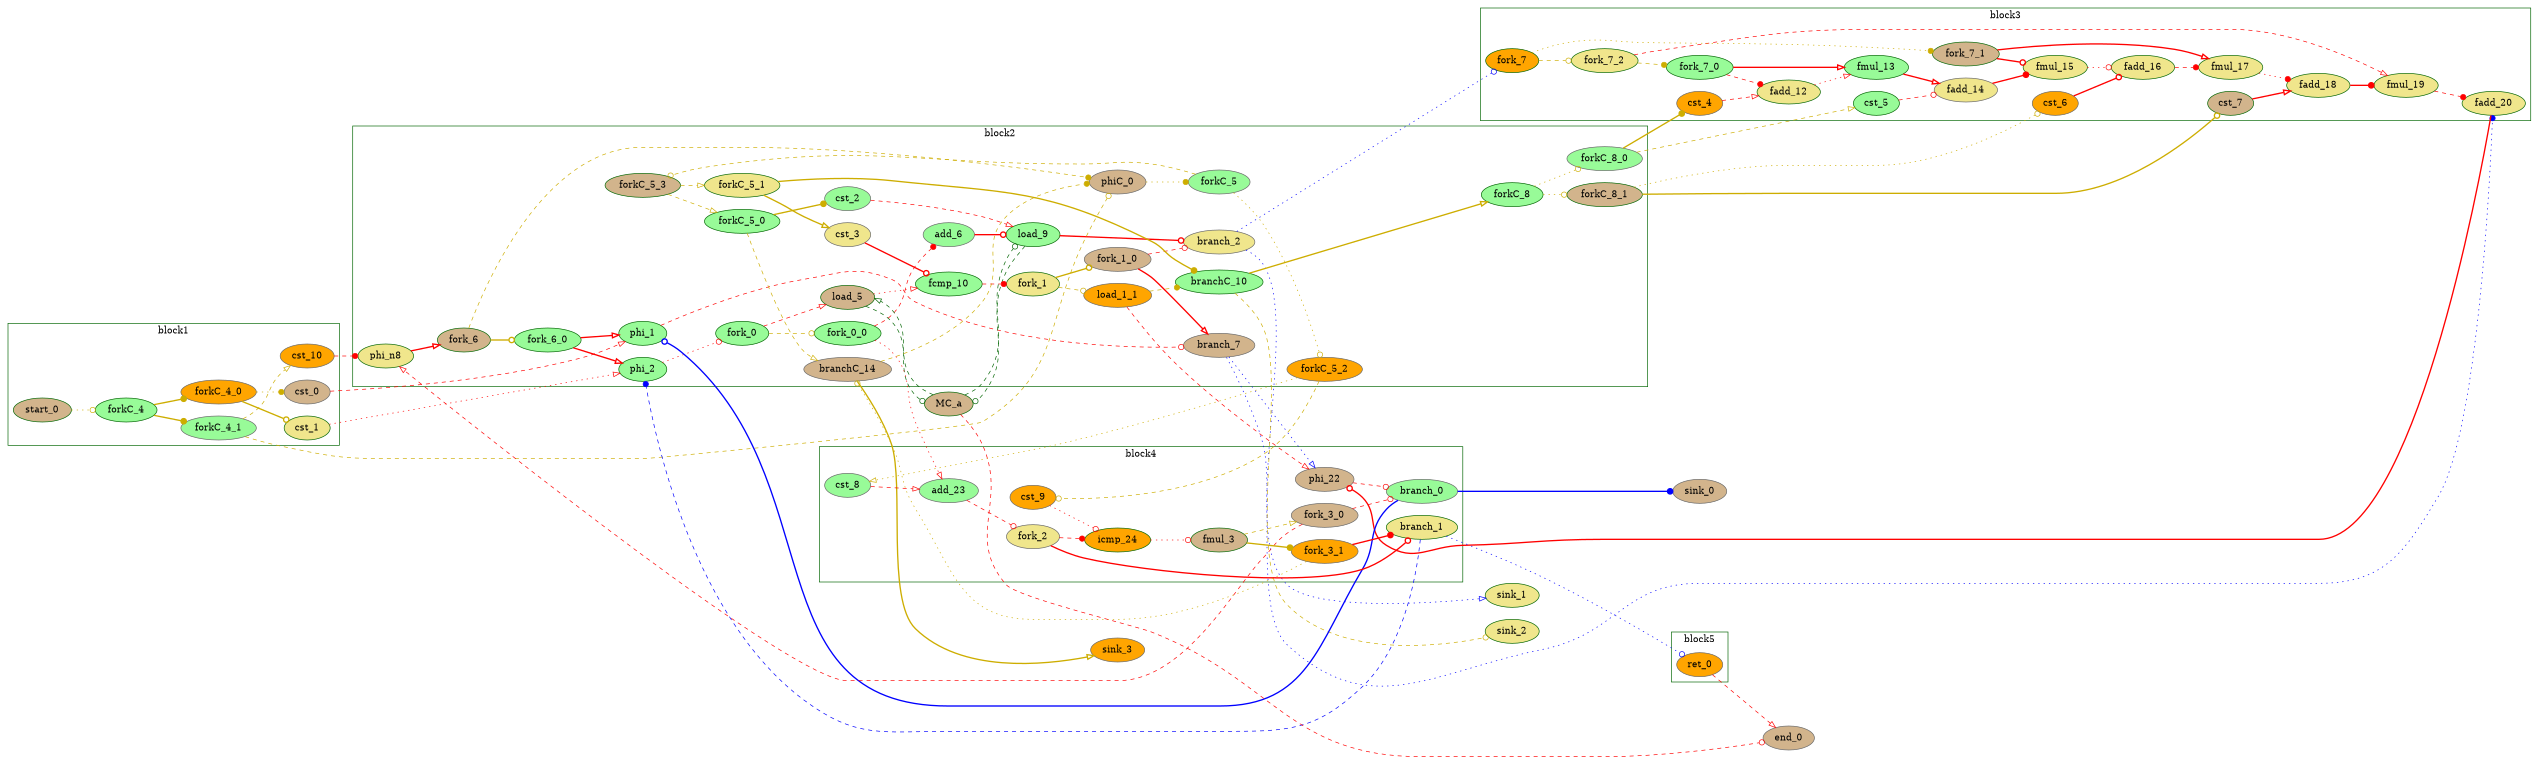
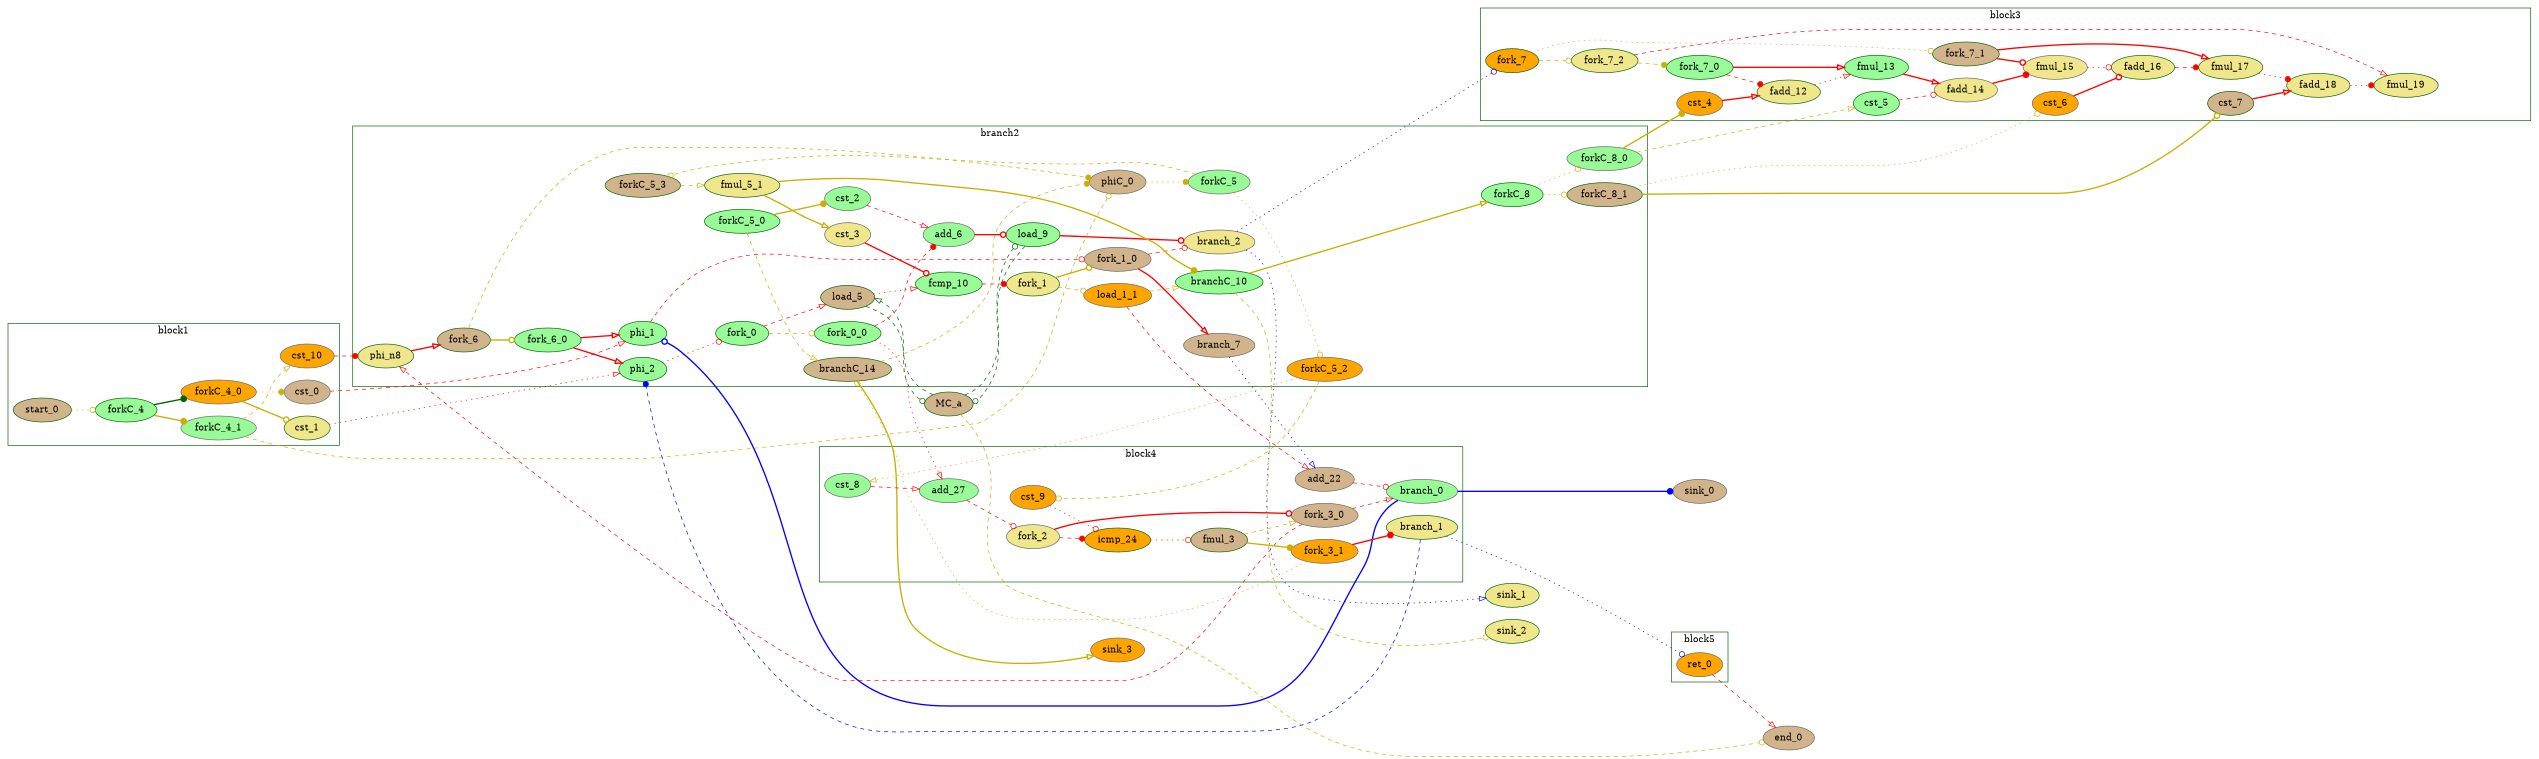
(1739, 44) -> (1739, 44)
(2055, 67) -> (2055, 67)
(2359, 85) -> (2359, 85)
(1737, 99) -> (1737, 99)
(2494, 103) -> none
(1000, 134) -> (1000, 134)
(742, 185) -> (742, 185)
(689, 202) -> none
(939, 208) -> (894, 215)
(1159, 290) -> (1159, 290)
(913, 301) -> (852, 259)
(848, 369) -> (848, 369)
(167, 402) -> (167, 402)
(1325, 479) -> (1325, 479)
(949, 491) -> (949, 491)
(1373, 503) -> (1370, 504)
(1231, 576) -> (1170, 514)
(1281, 711) -> (1281, 711)
